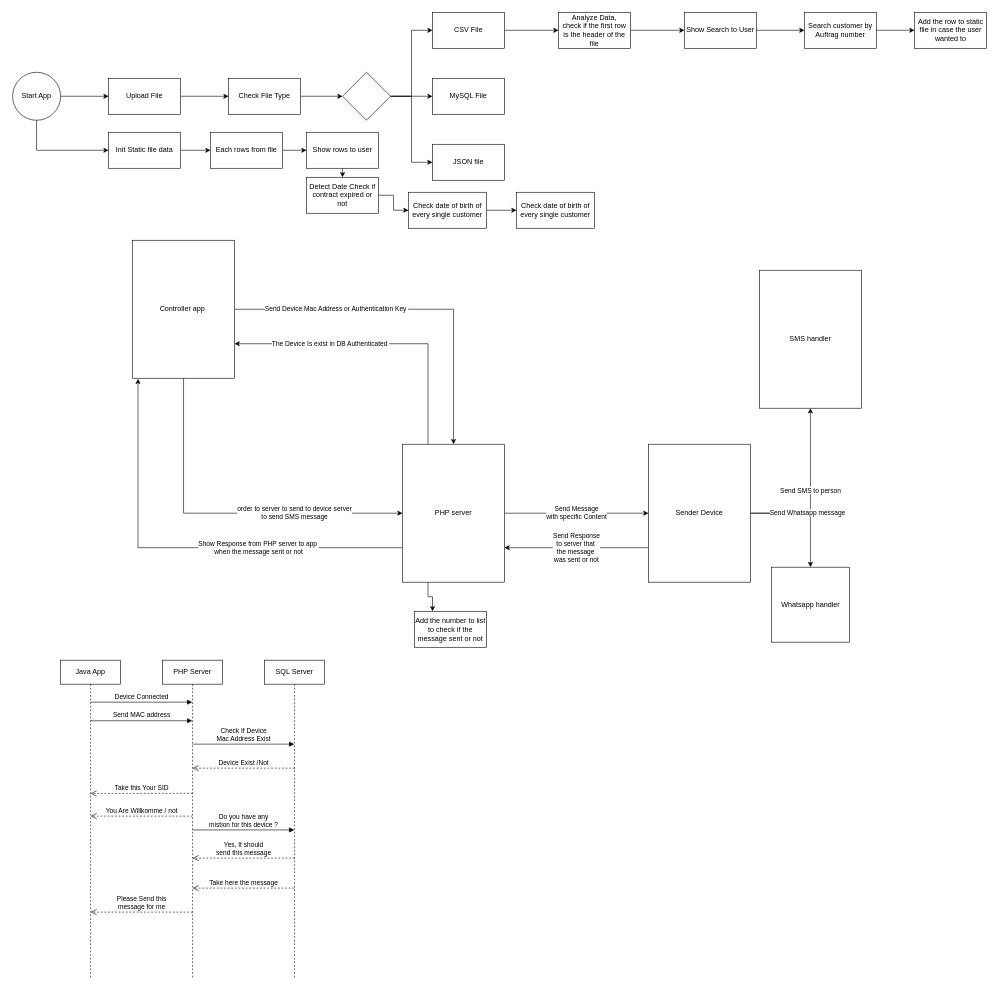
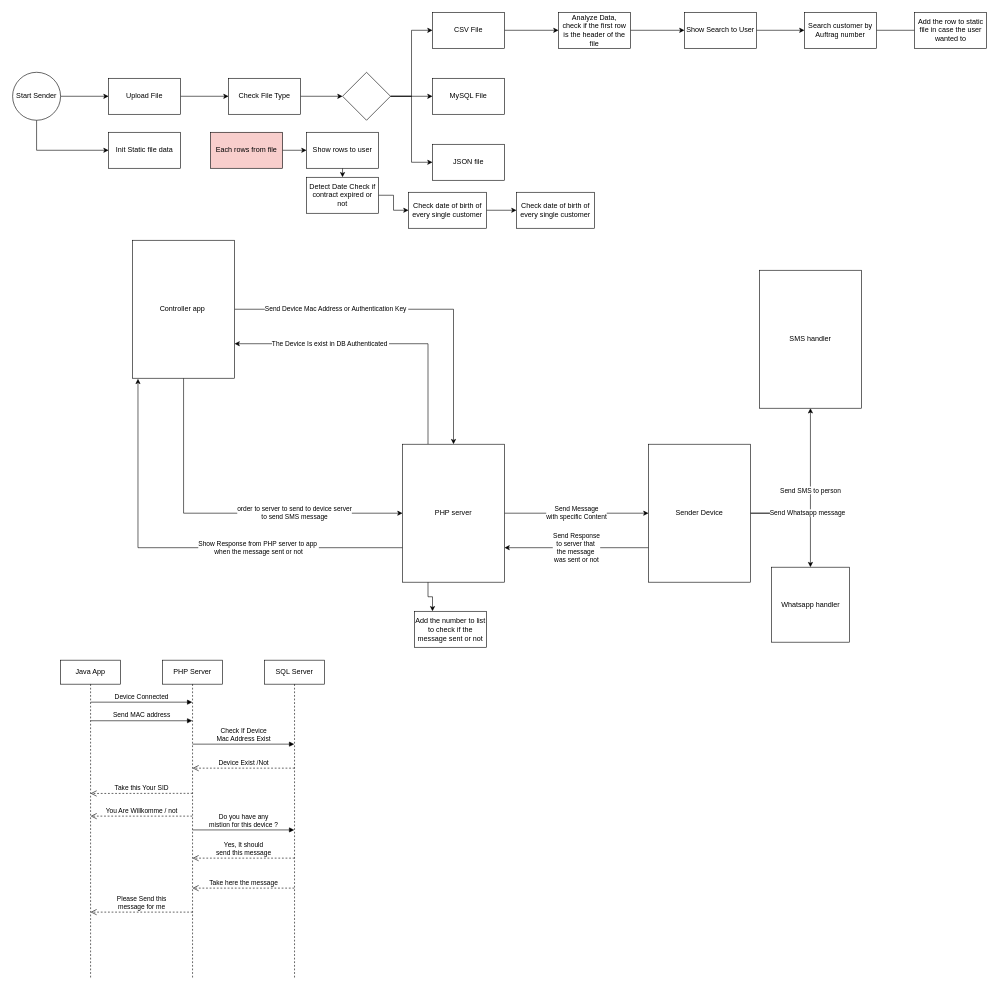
(909, 30) -> (910, 30)
(36, 96) -> (36, 96)
(205, 150) -> none
(246, 150) -> (246, 150)
